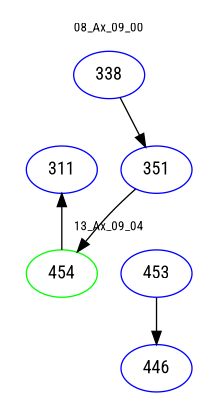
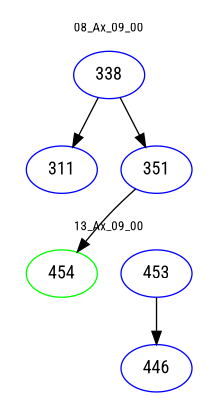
(109, 227) -> (109, 227)
(62, 228) -> (89, 116)
